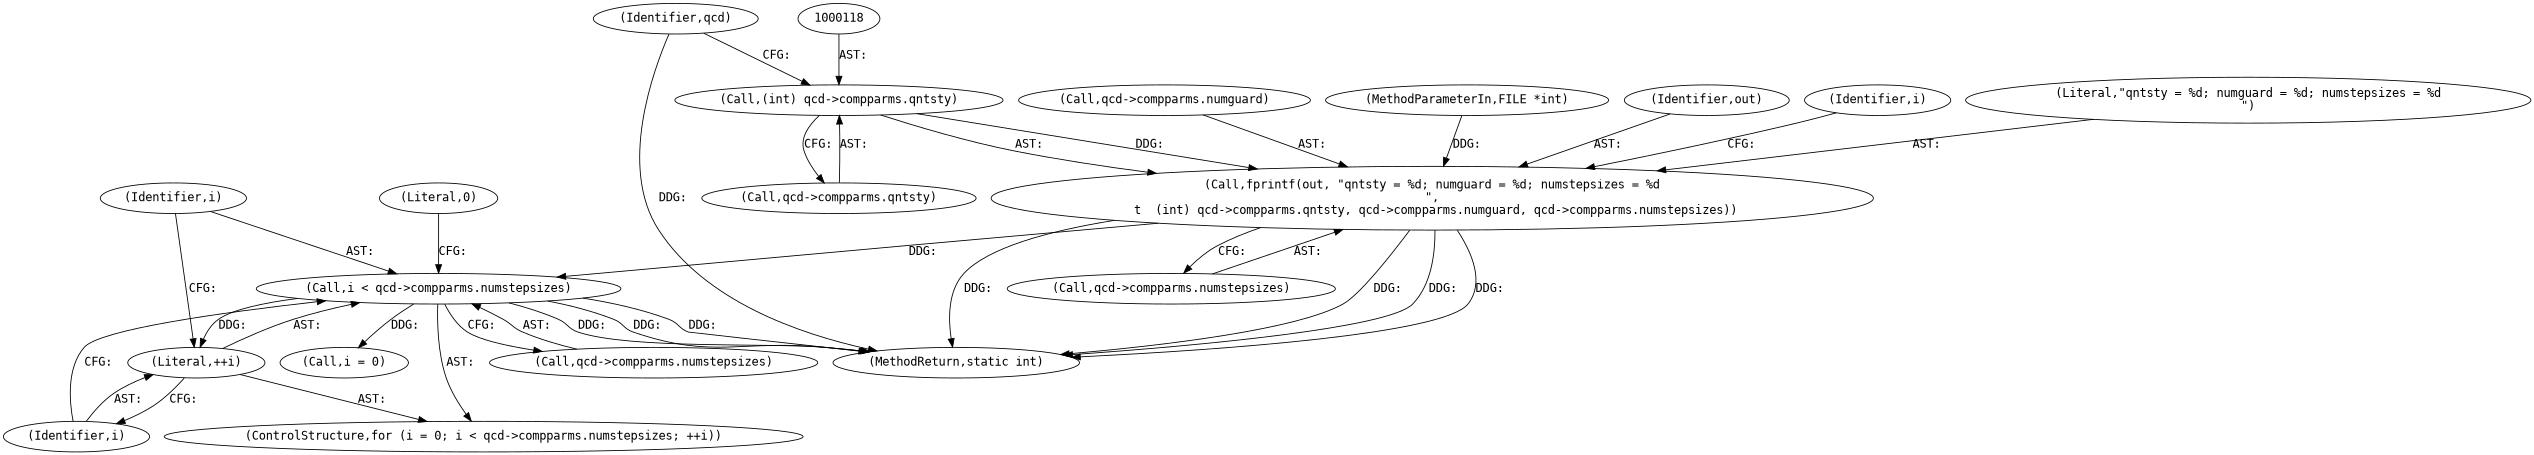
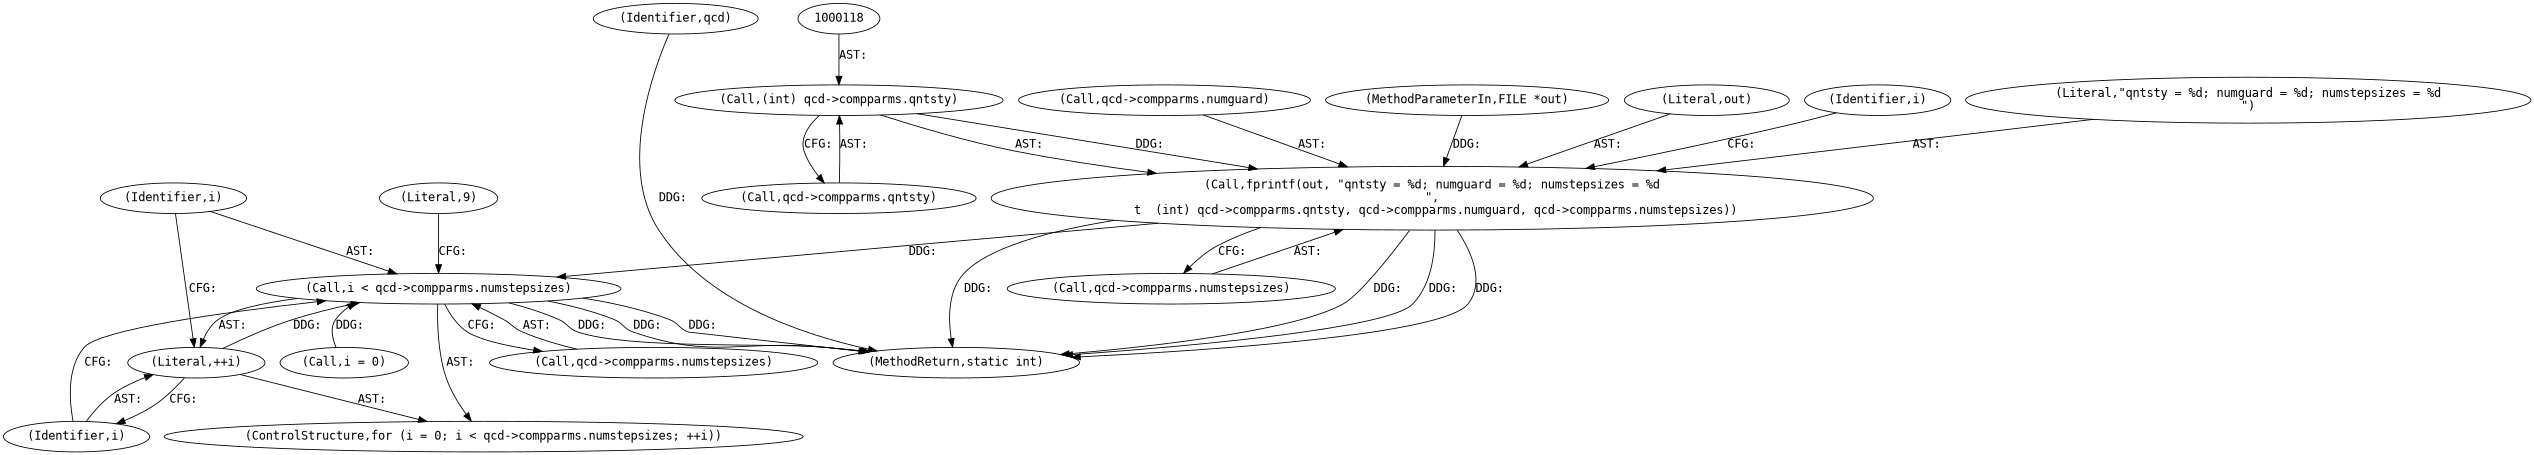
(753, 57) -> none
(1467, 100) -> (1467, 100)
(1707, 100) -> (1707, 100)
(439, 198) -> (439, 198)
(388, 321) -> (333, 324)
(236, 326) -> (236, 326)
(311, 326) -> (311, 326)
